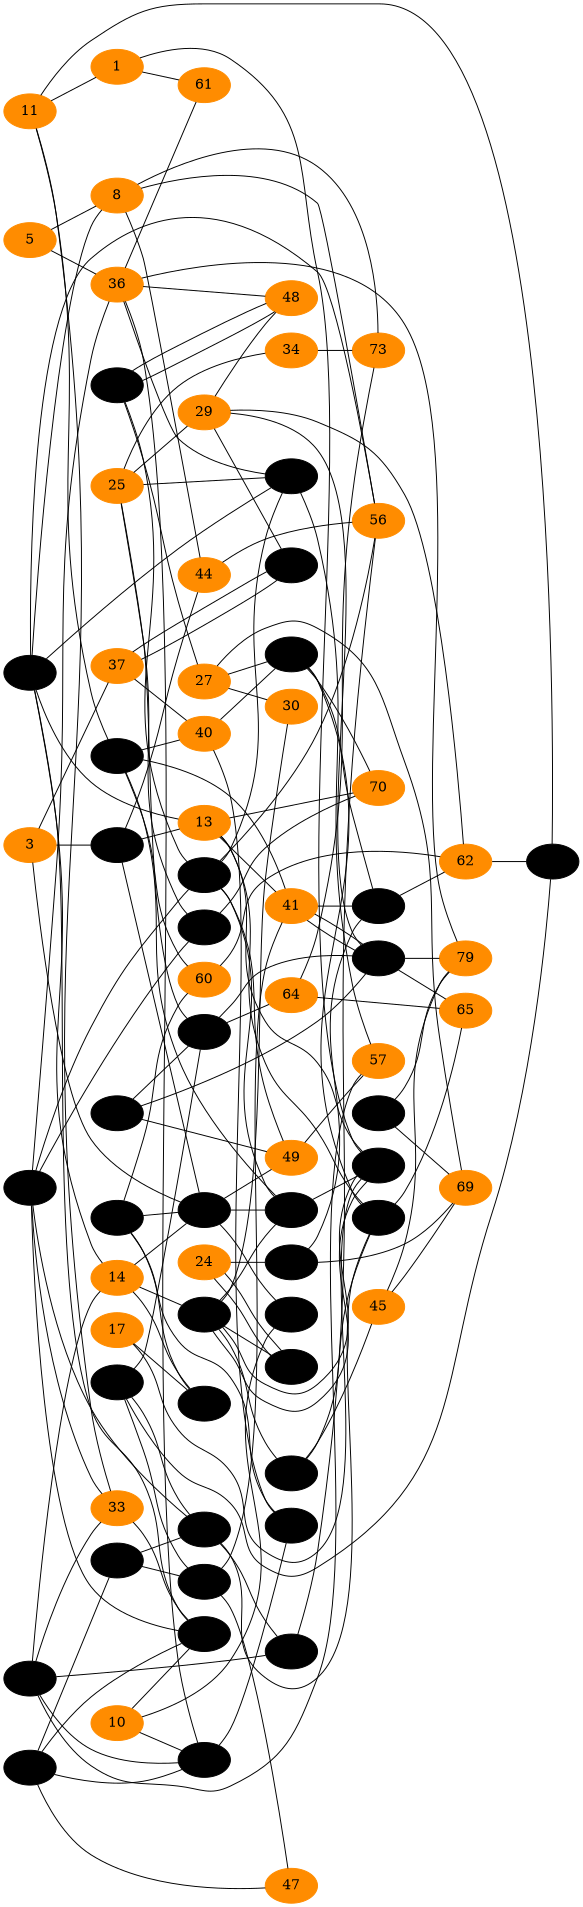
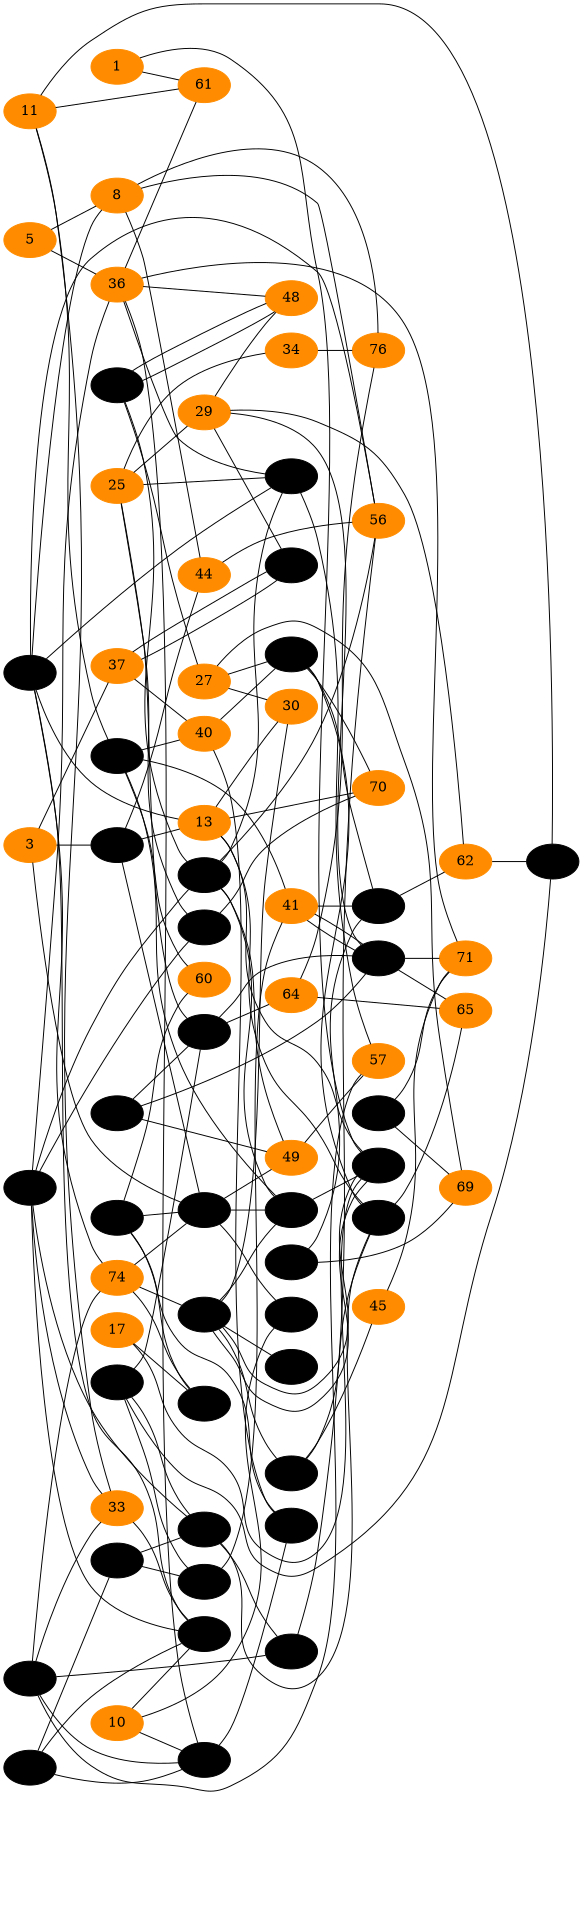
(74, 89) -> (117, 98)
(379, 350) -> (379, 350)
(245, 862) -> (246, 764)
(302, 862) -> none
(466, 958) -> (466, 958)
(424, 1249) -> none
(204, 1262) -> none
(117, 1278) -> (117, 1278)
(291, 1886) -> none
